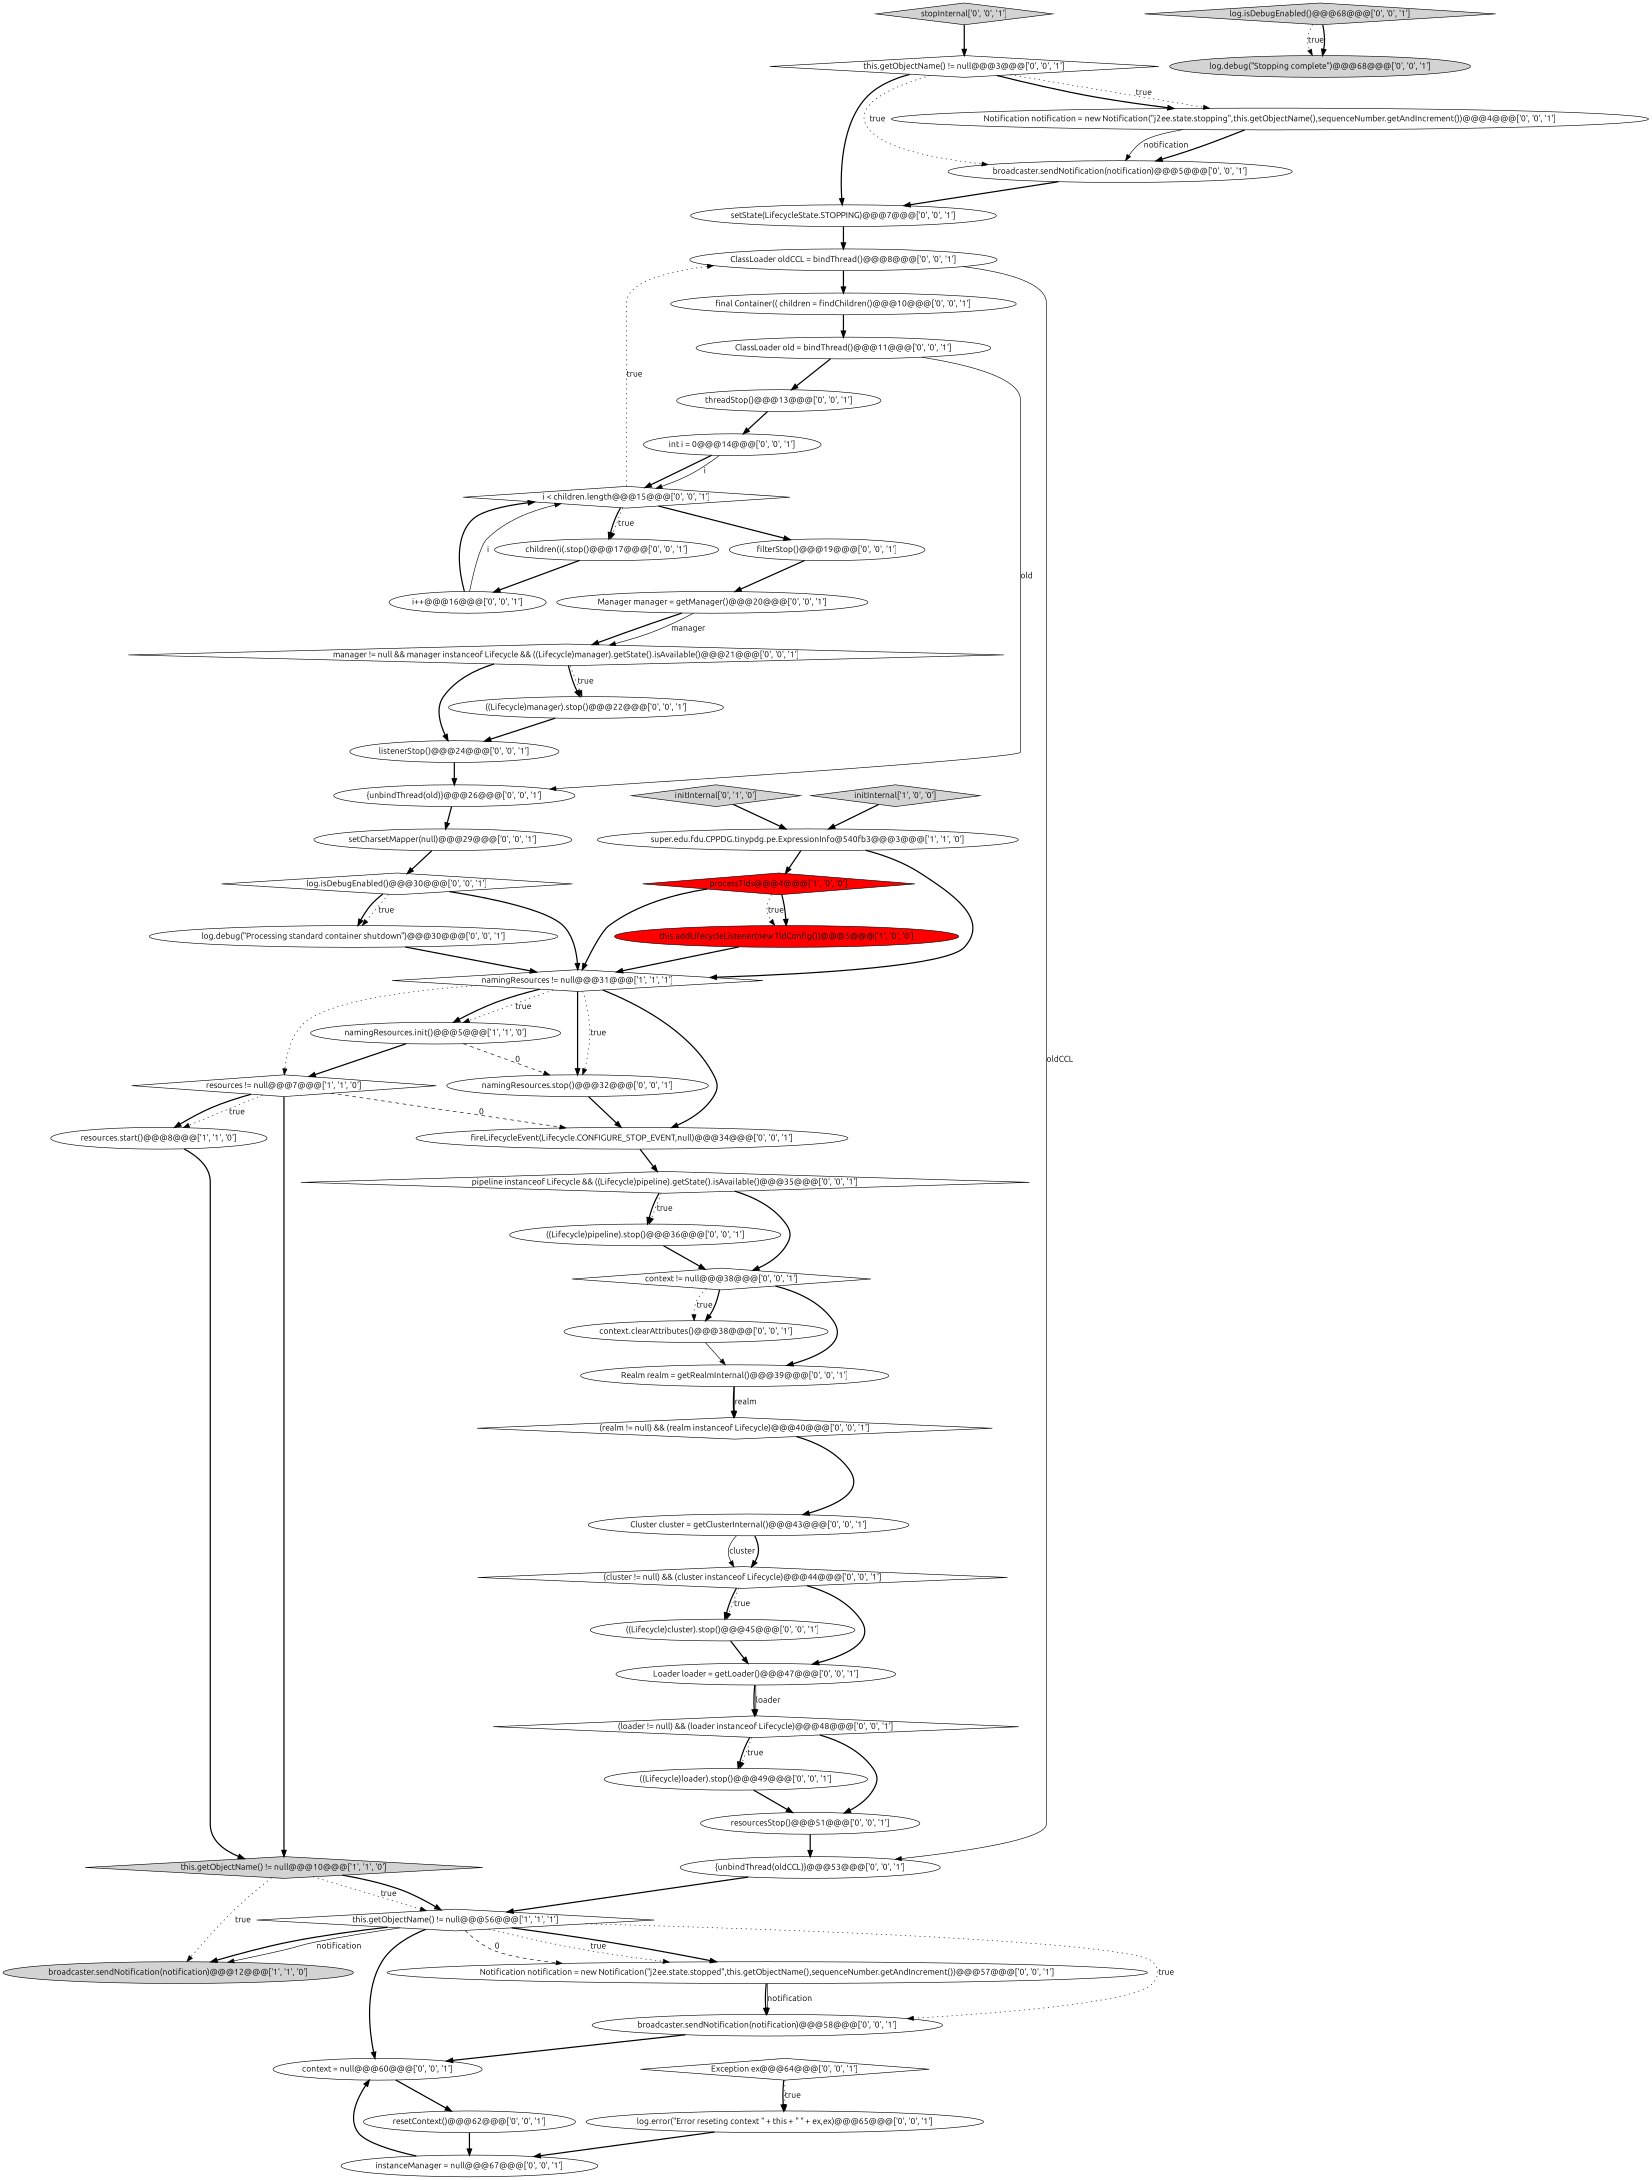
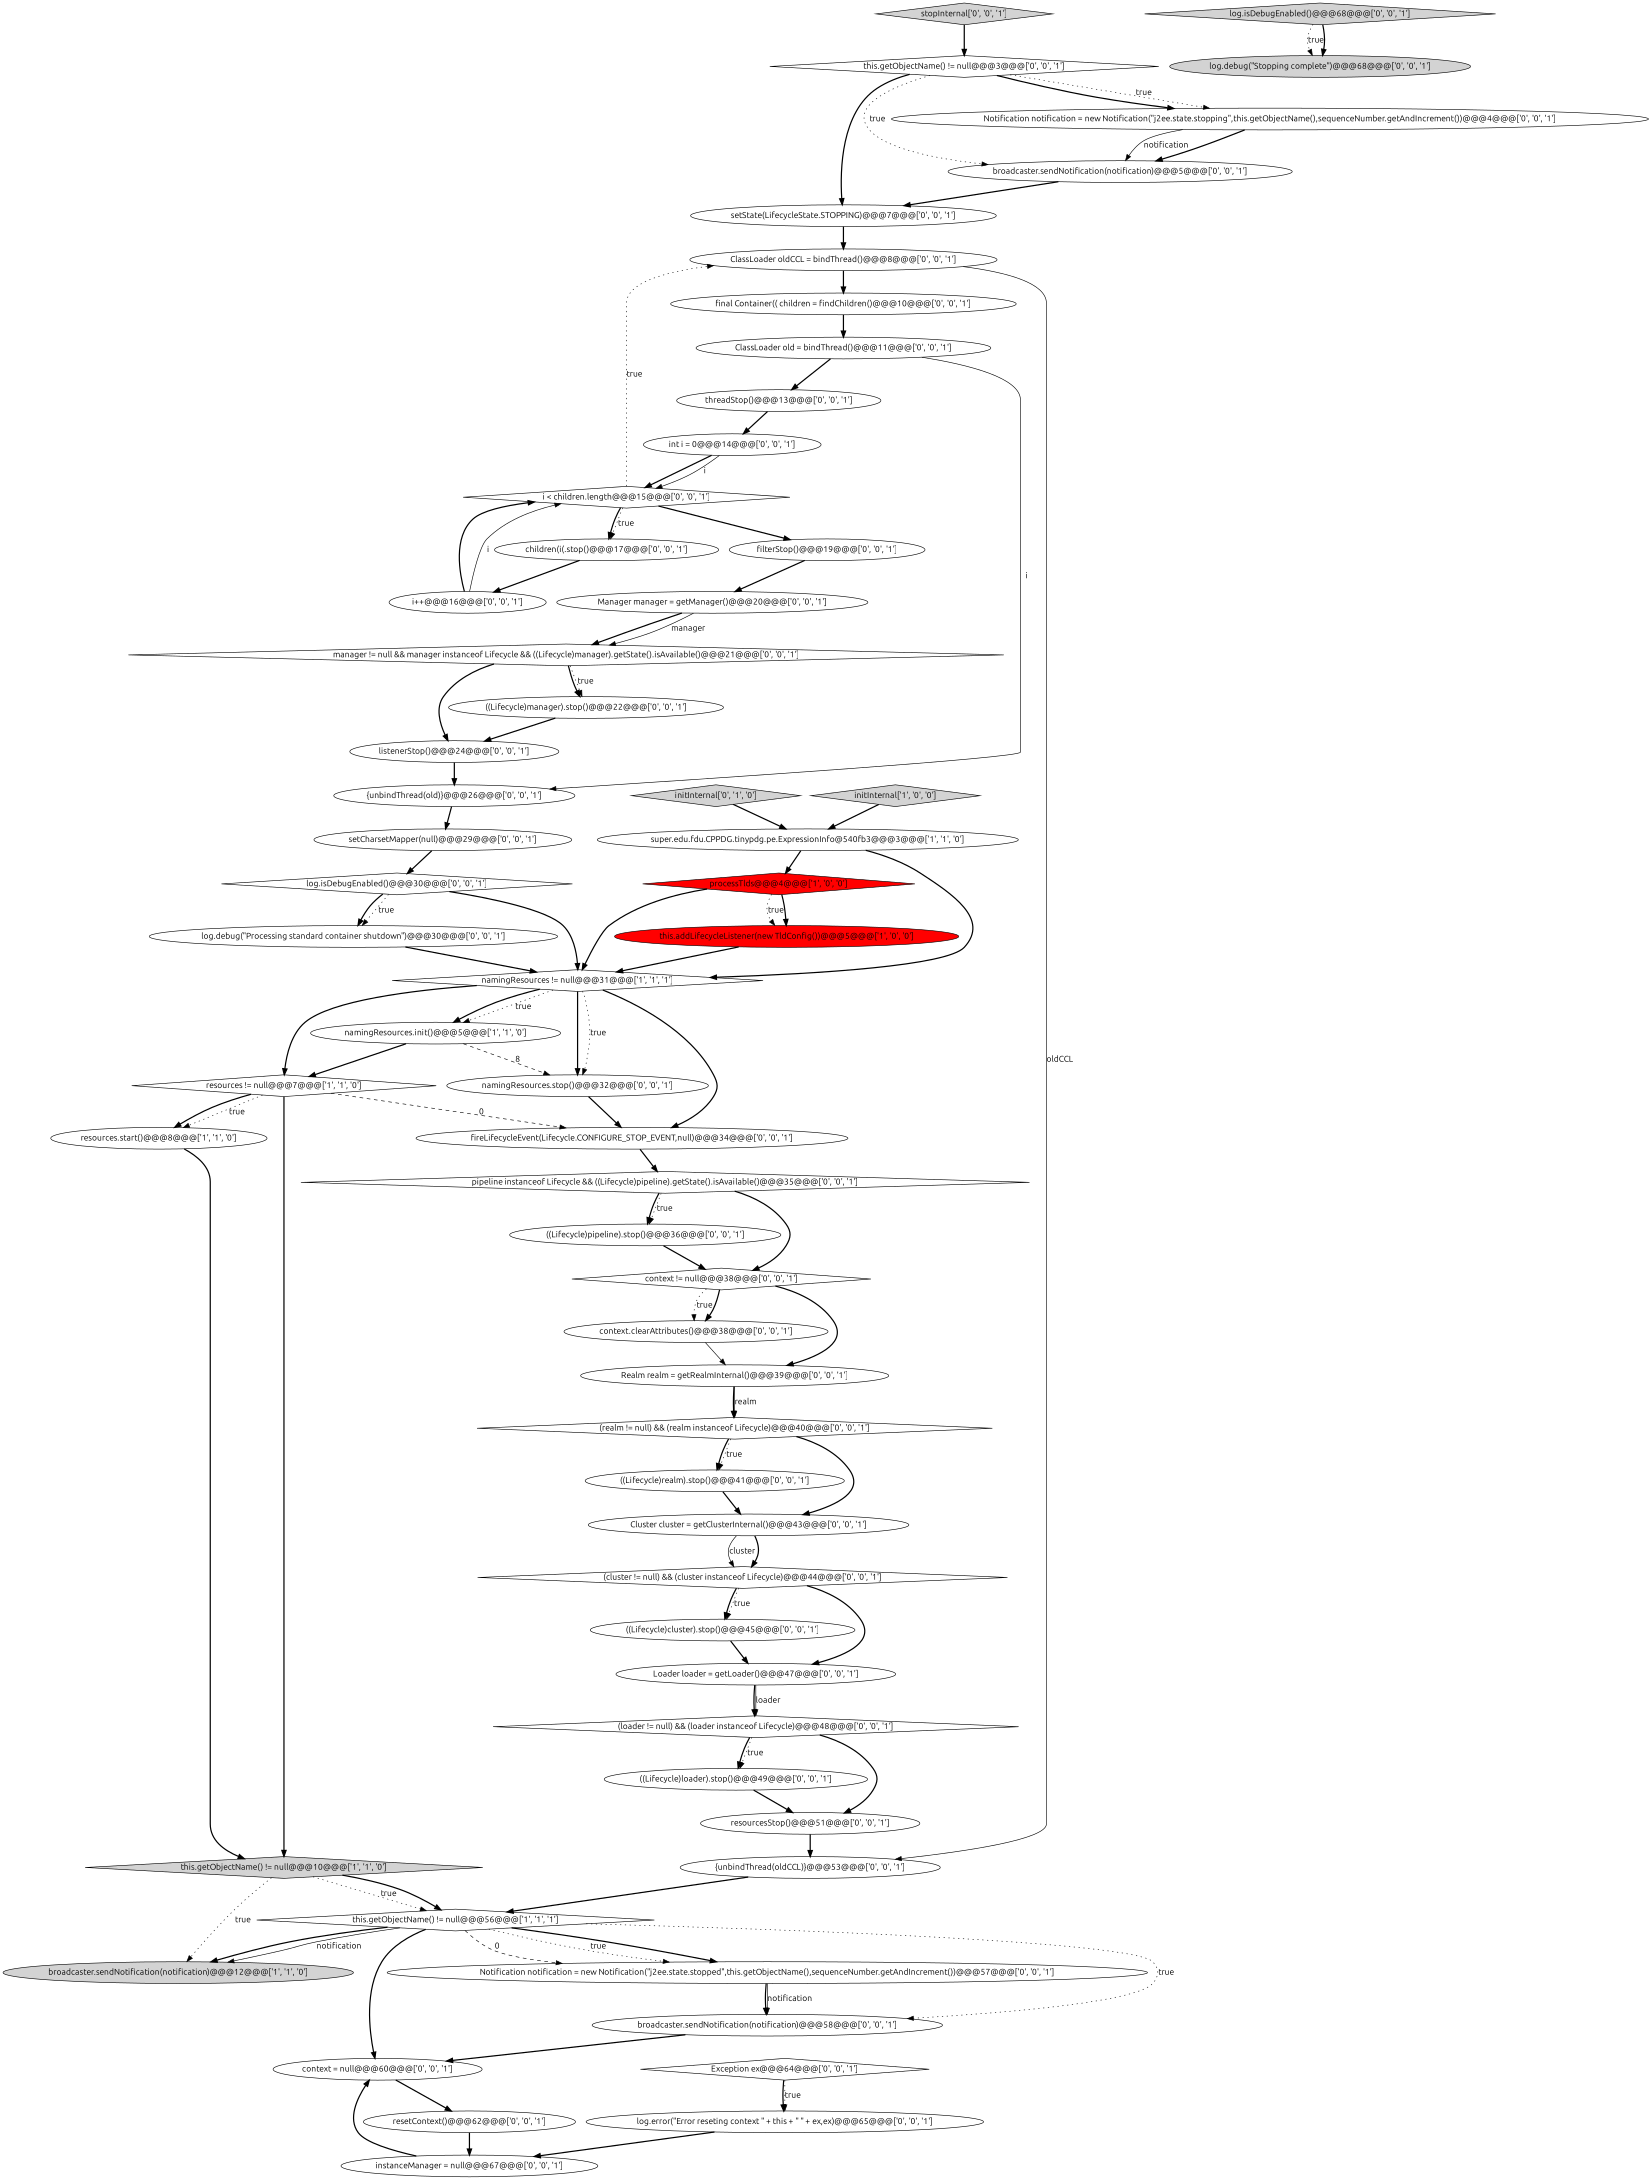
(1027, 576) -> (1027, 576)
(363, 1000) -> (363, 1000)
(518, 1059) -> (518, 1059)
none -> (715, 1481)
